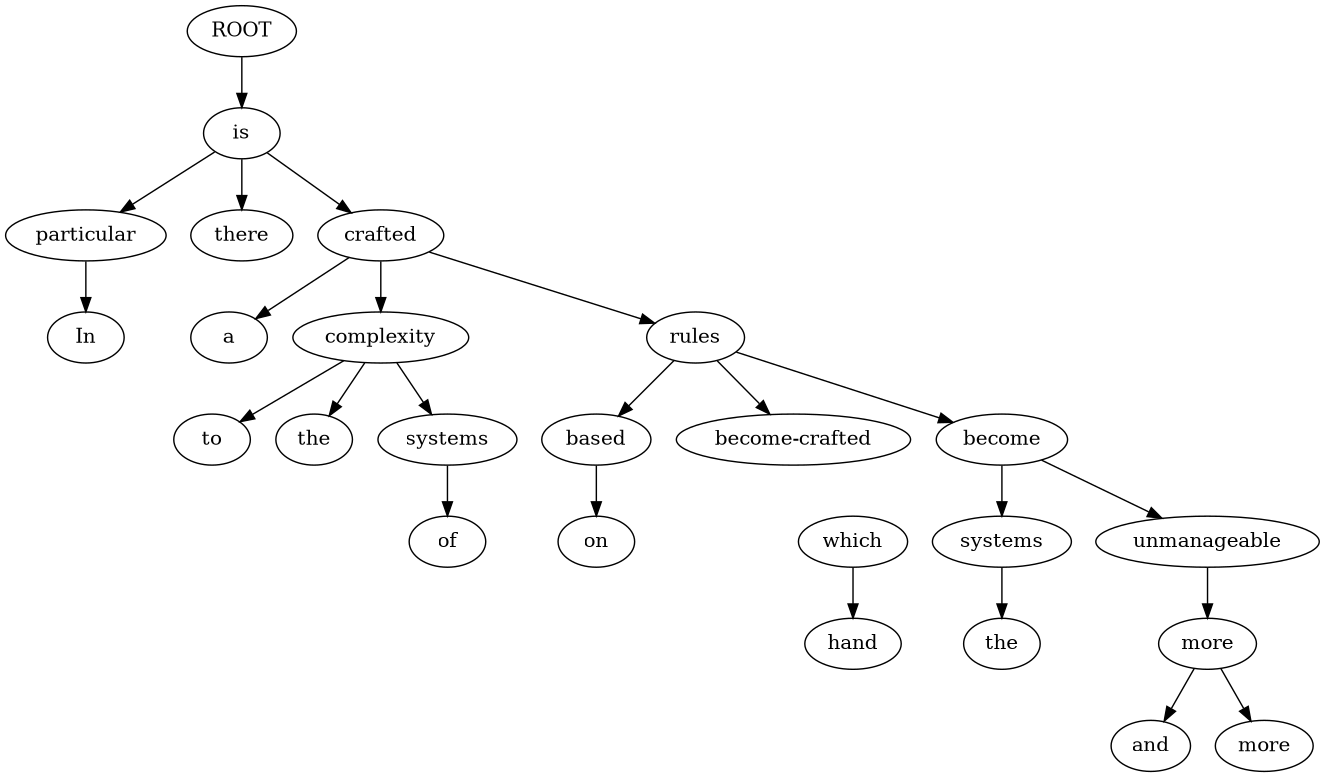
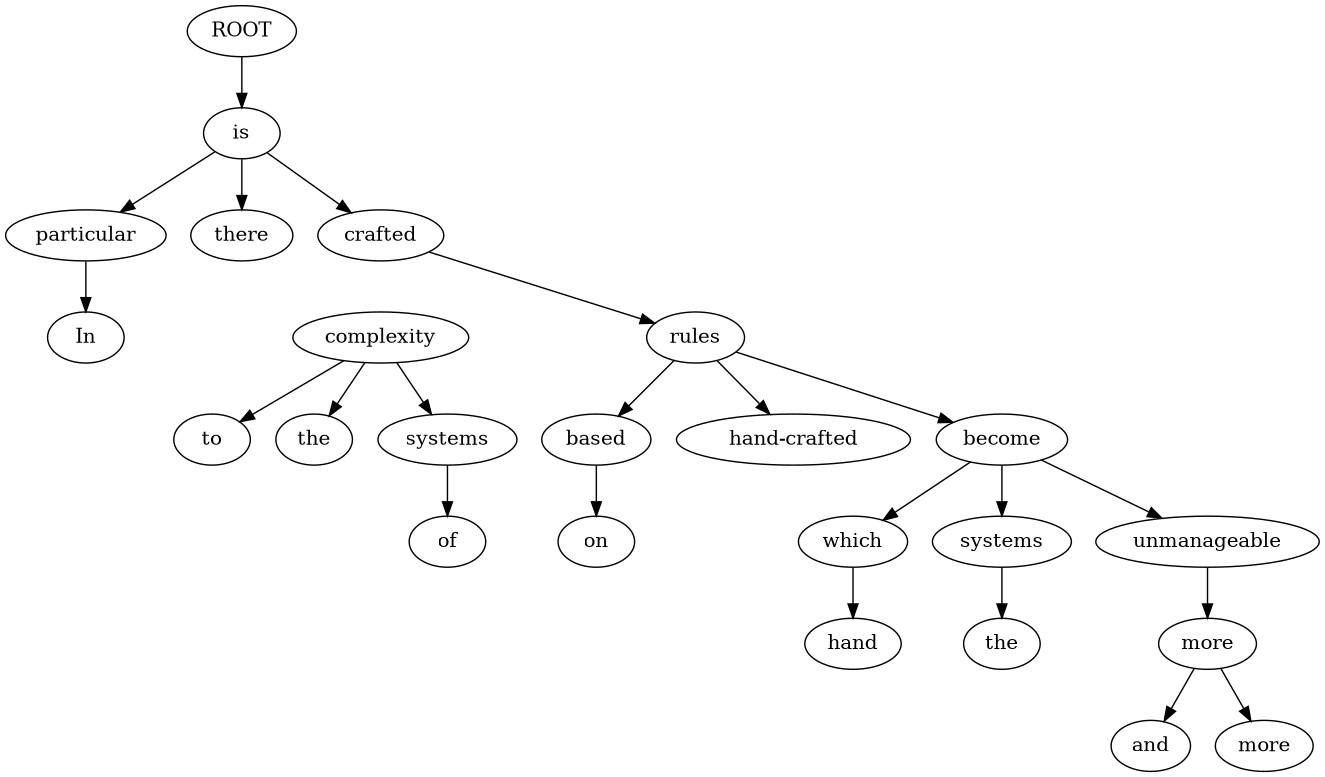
(381, 279) -> none
(229, 337) -> none
(793, 440) -> (793, 440)
none -> (933, 487)
